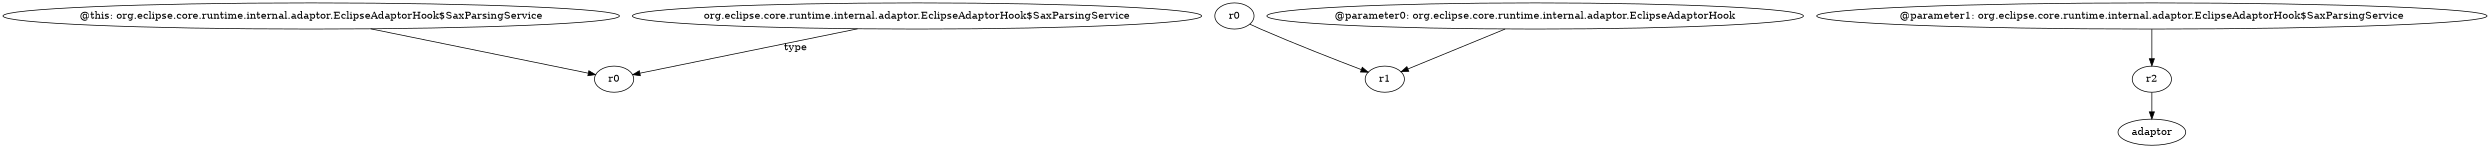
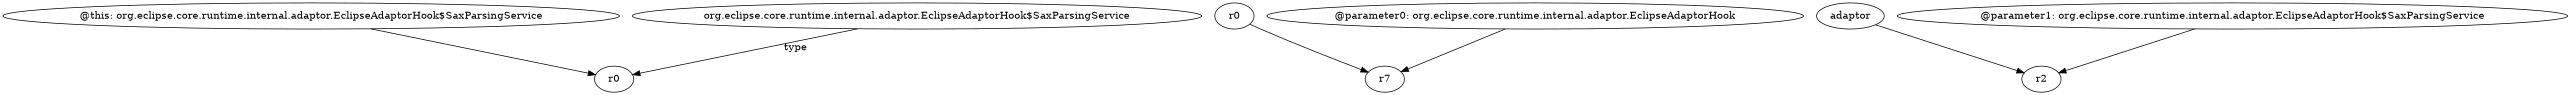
(1385, 79) -> (1385, 79)
(2152, 102) -> (1946, 48)
